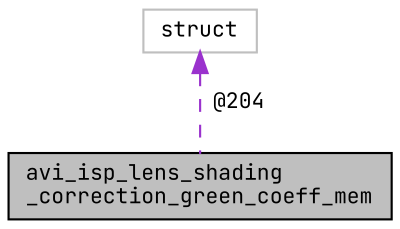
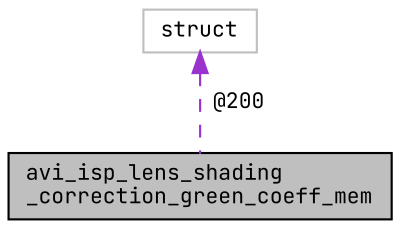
(233, 103) -> (233, 103)
